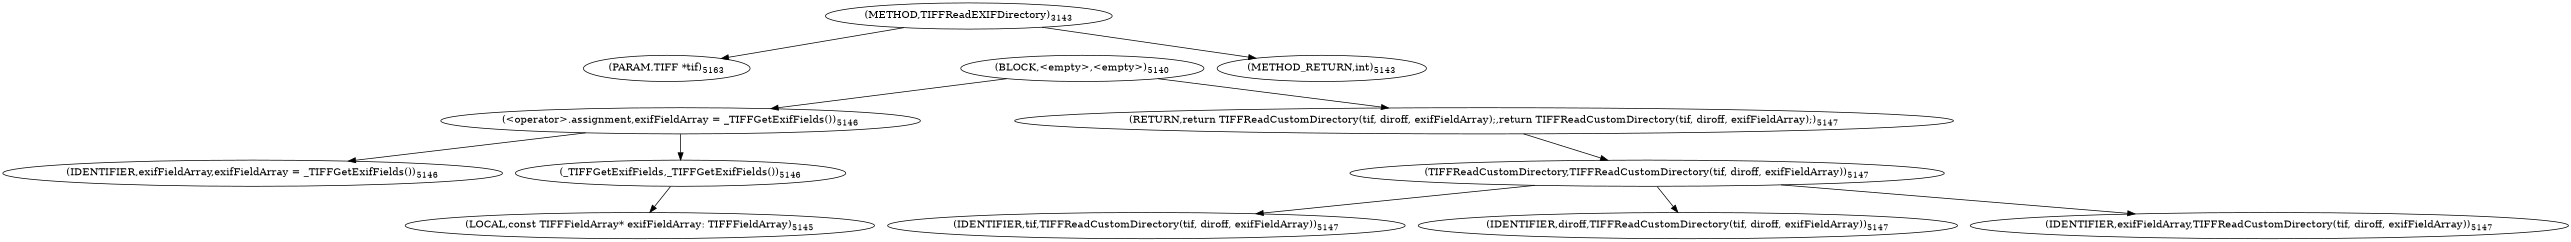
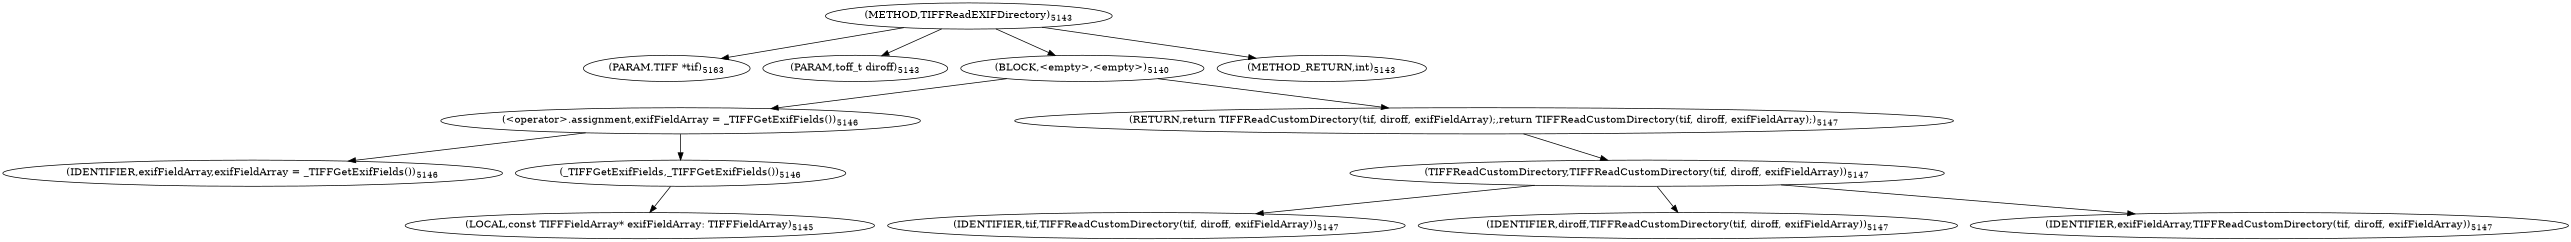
(1062, 15) -> (1062, 15)
none -> (1022, 41)
none -> (855, 68)
